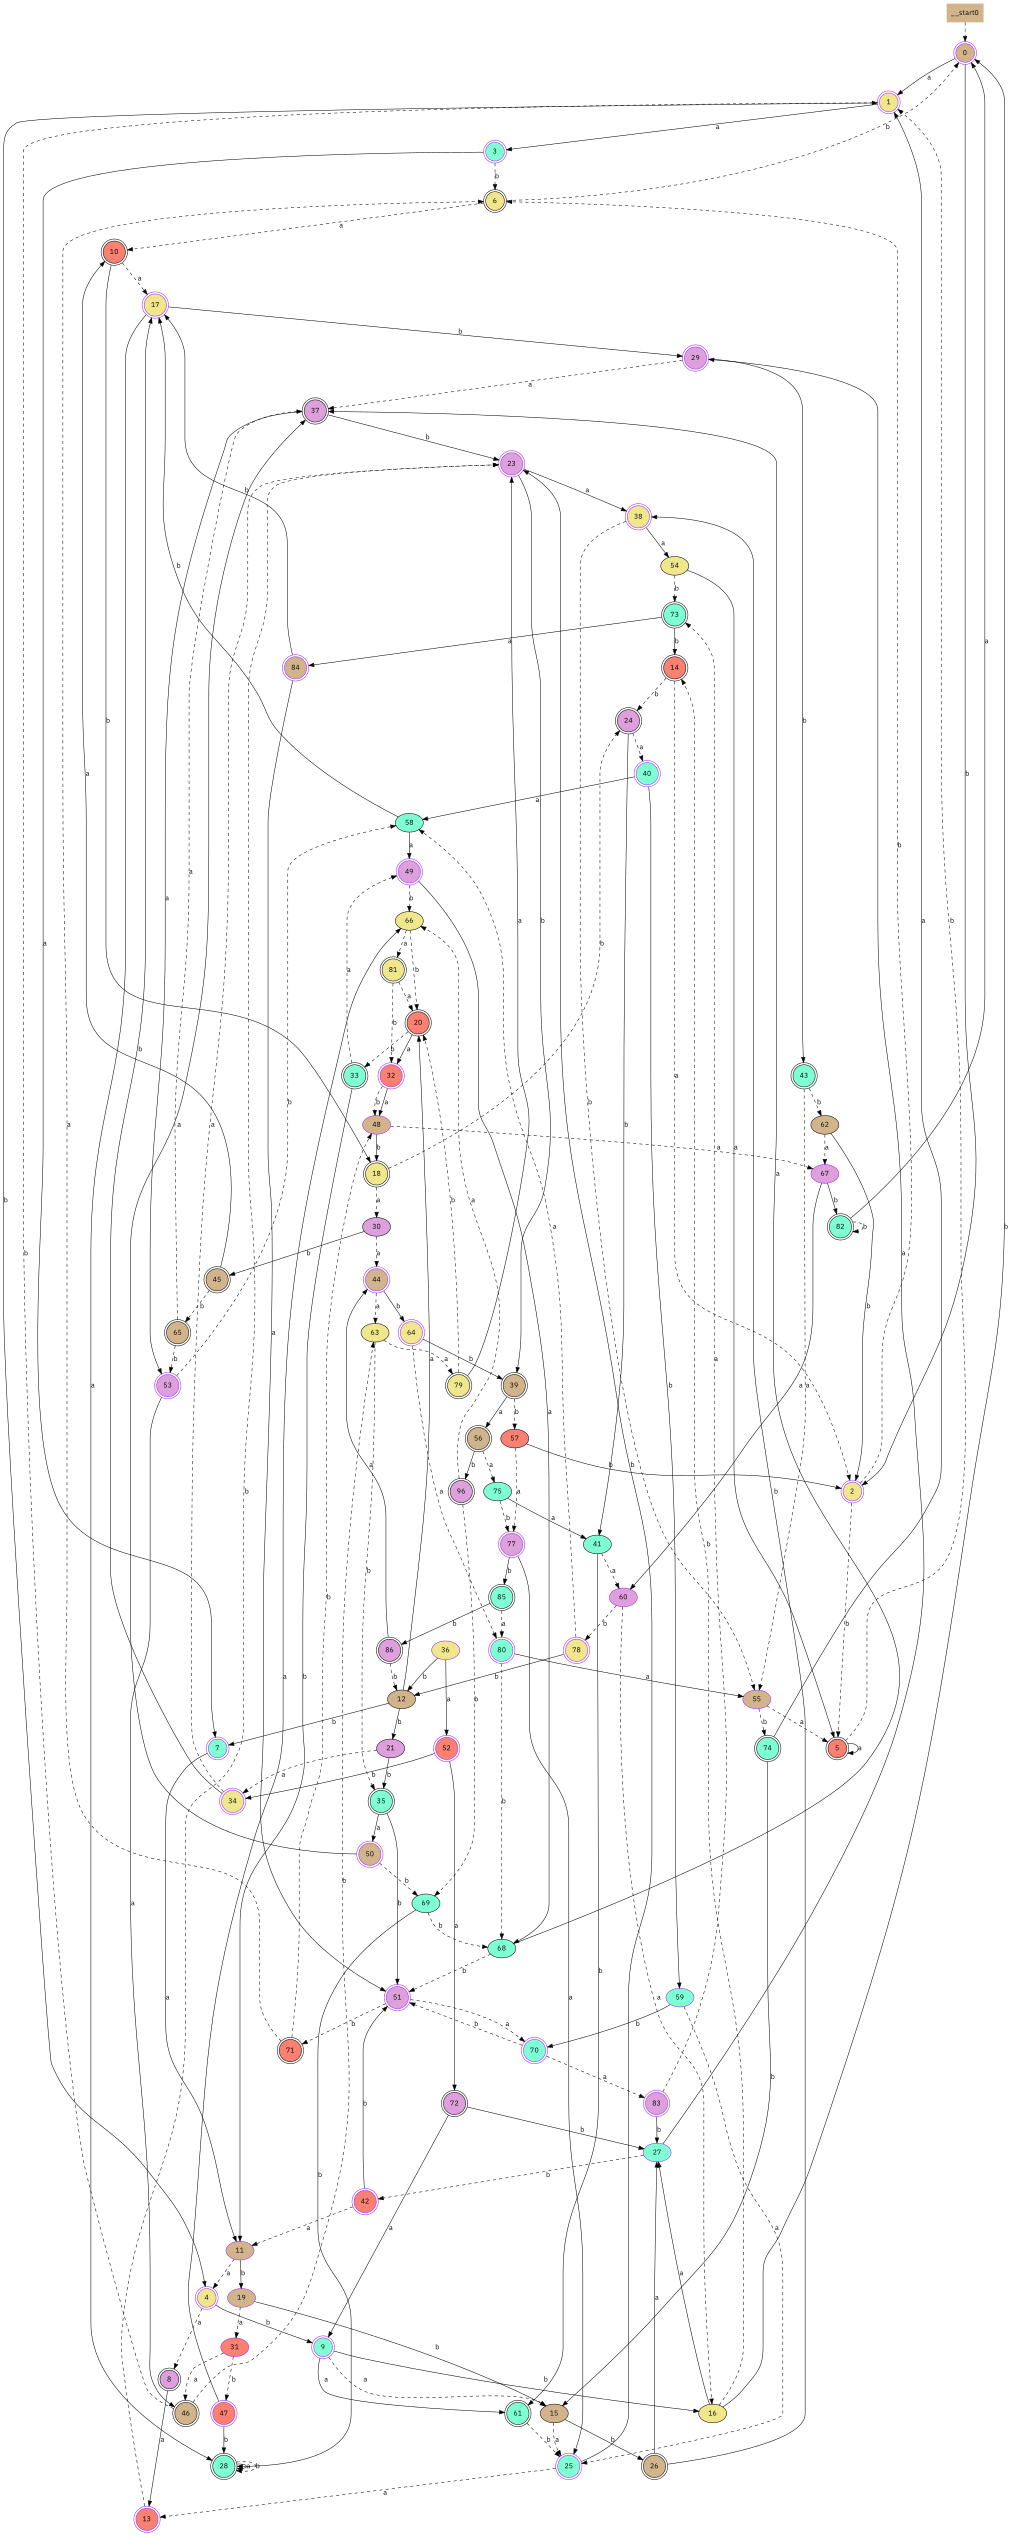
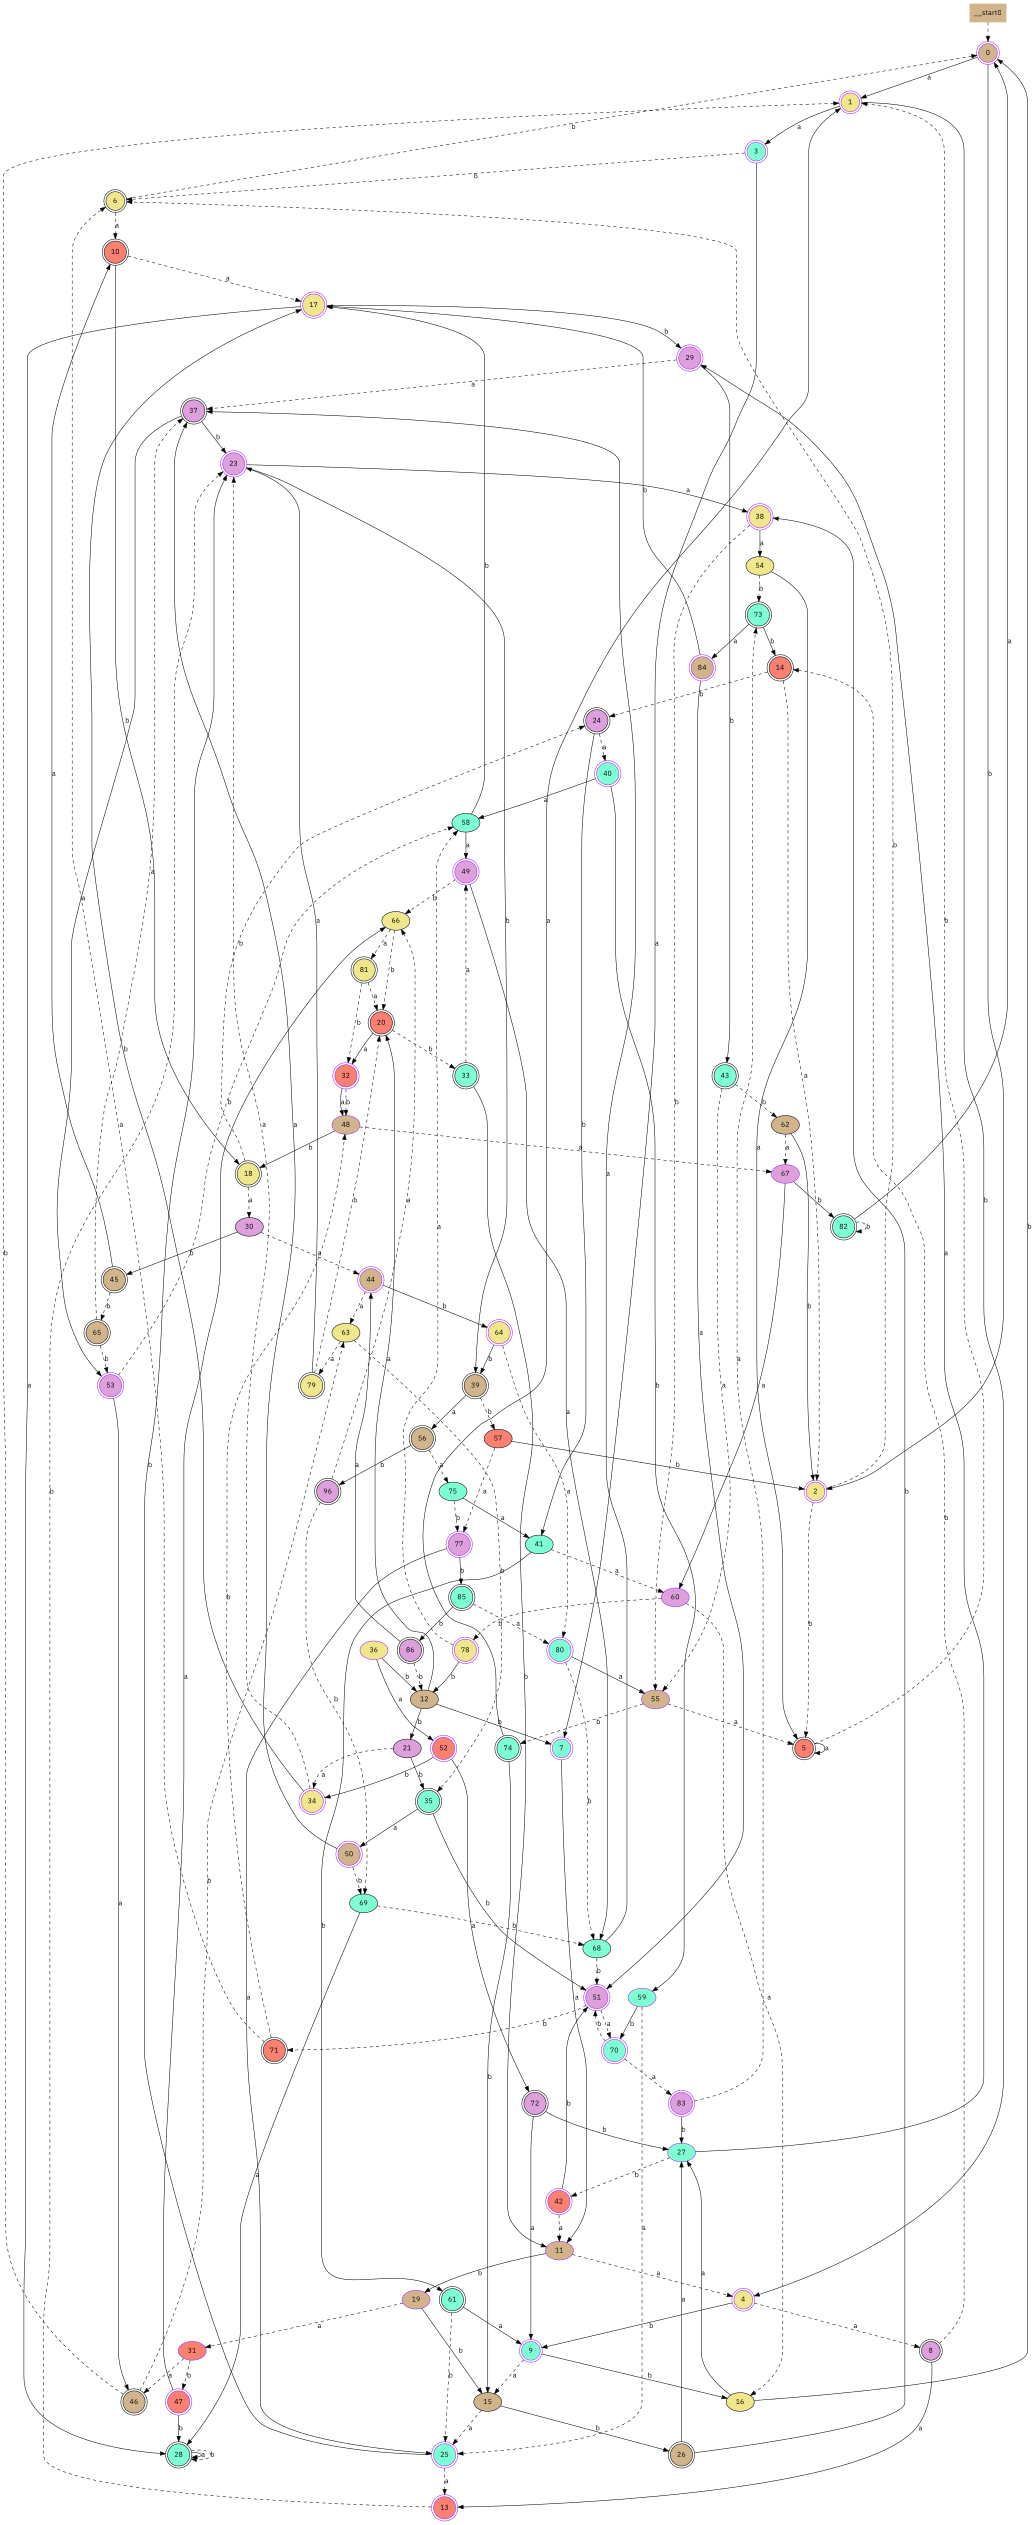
(704, 1547) -> (944, 1480)
(320, 2175) -> (258, 2175)
(394, 2405) -> (491, 2325)
